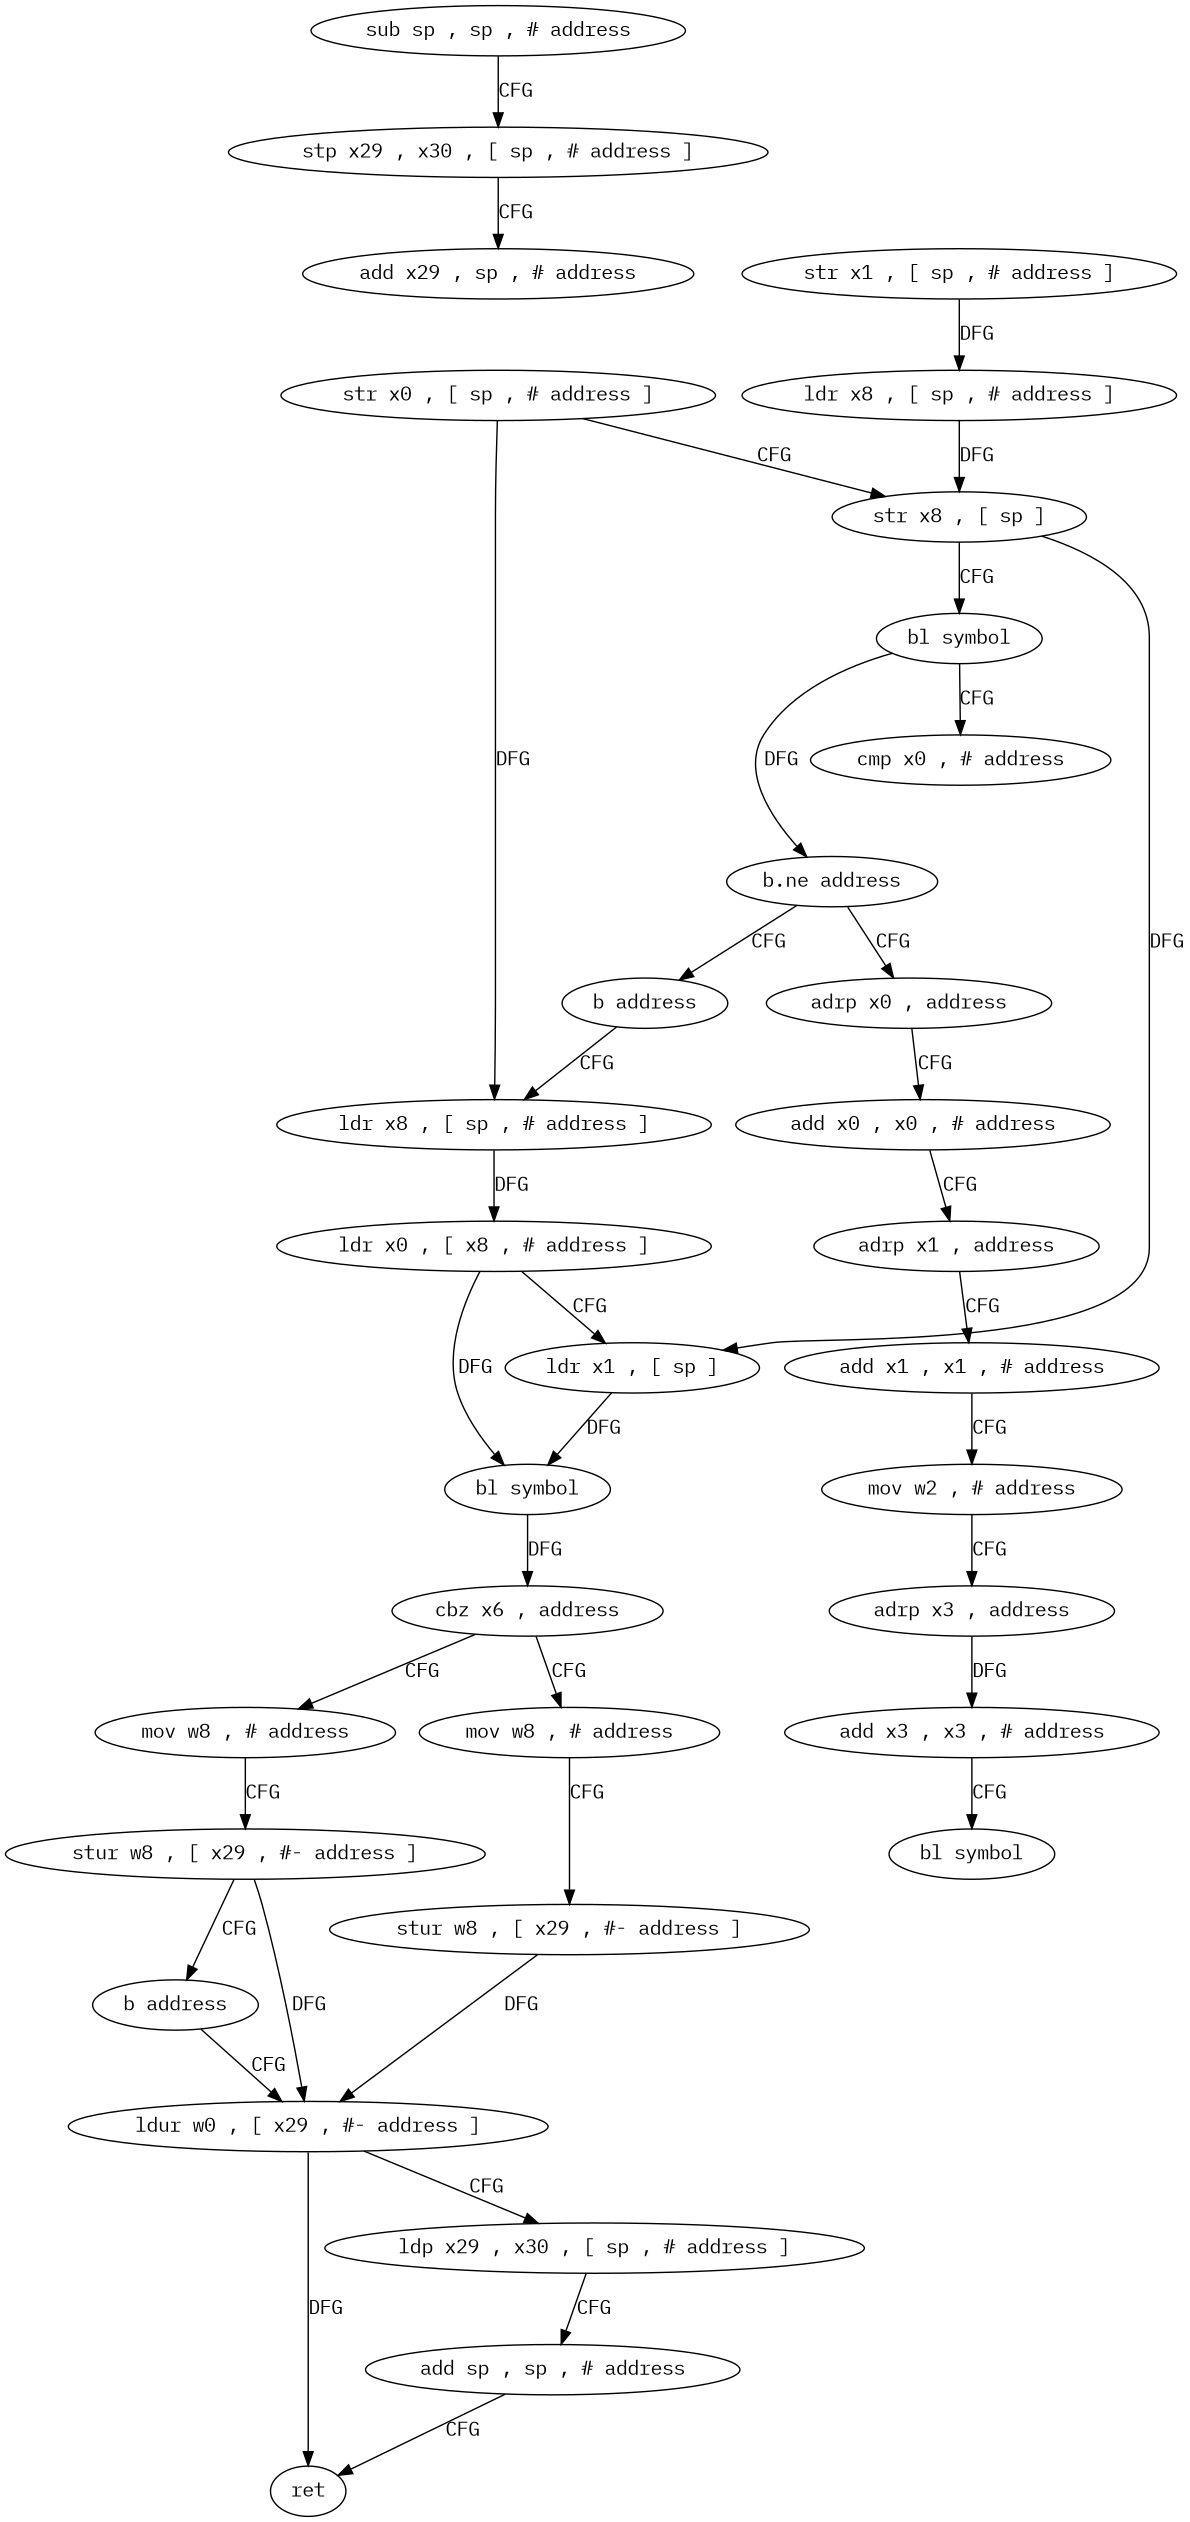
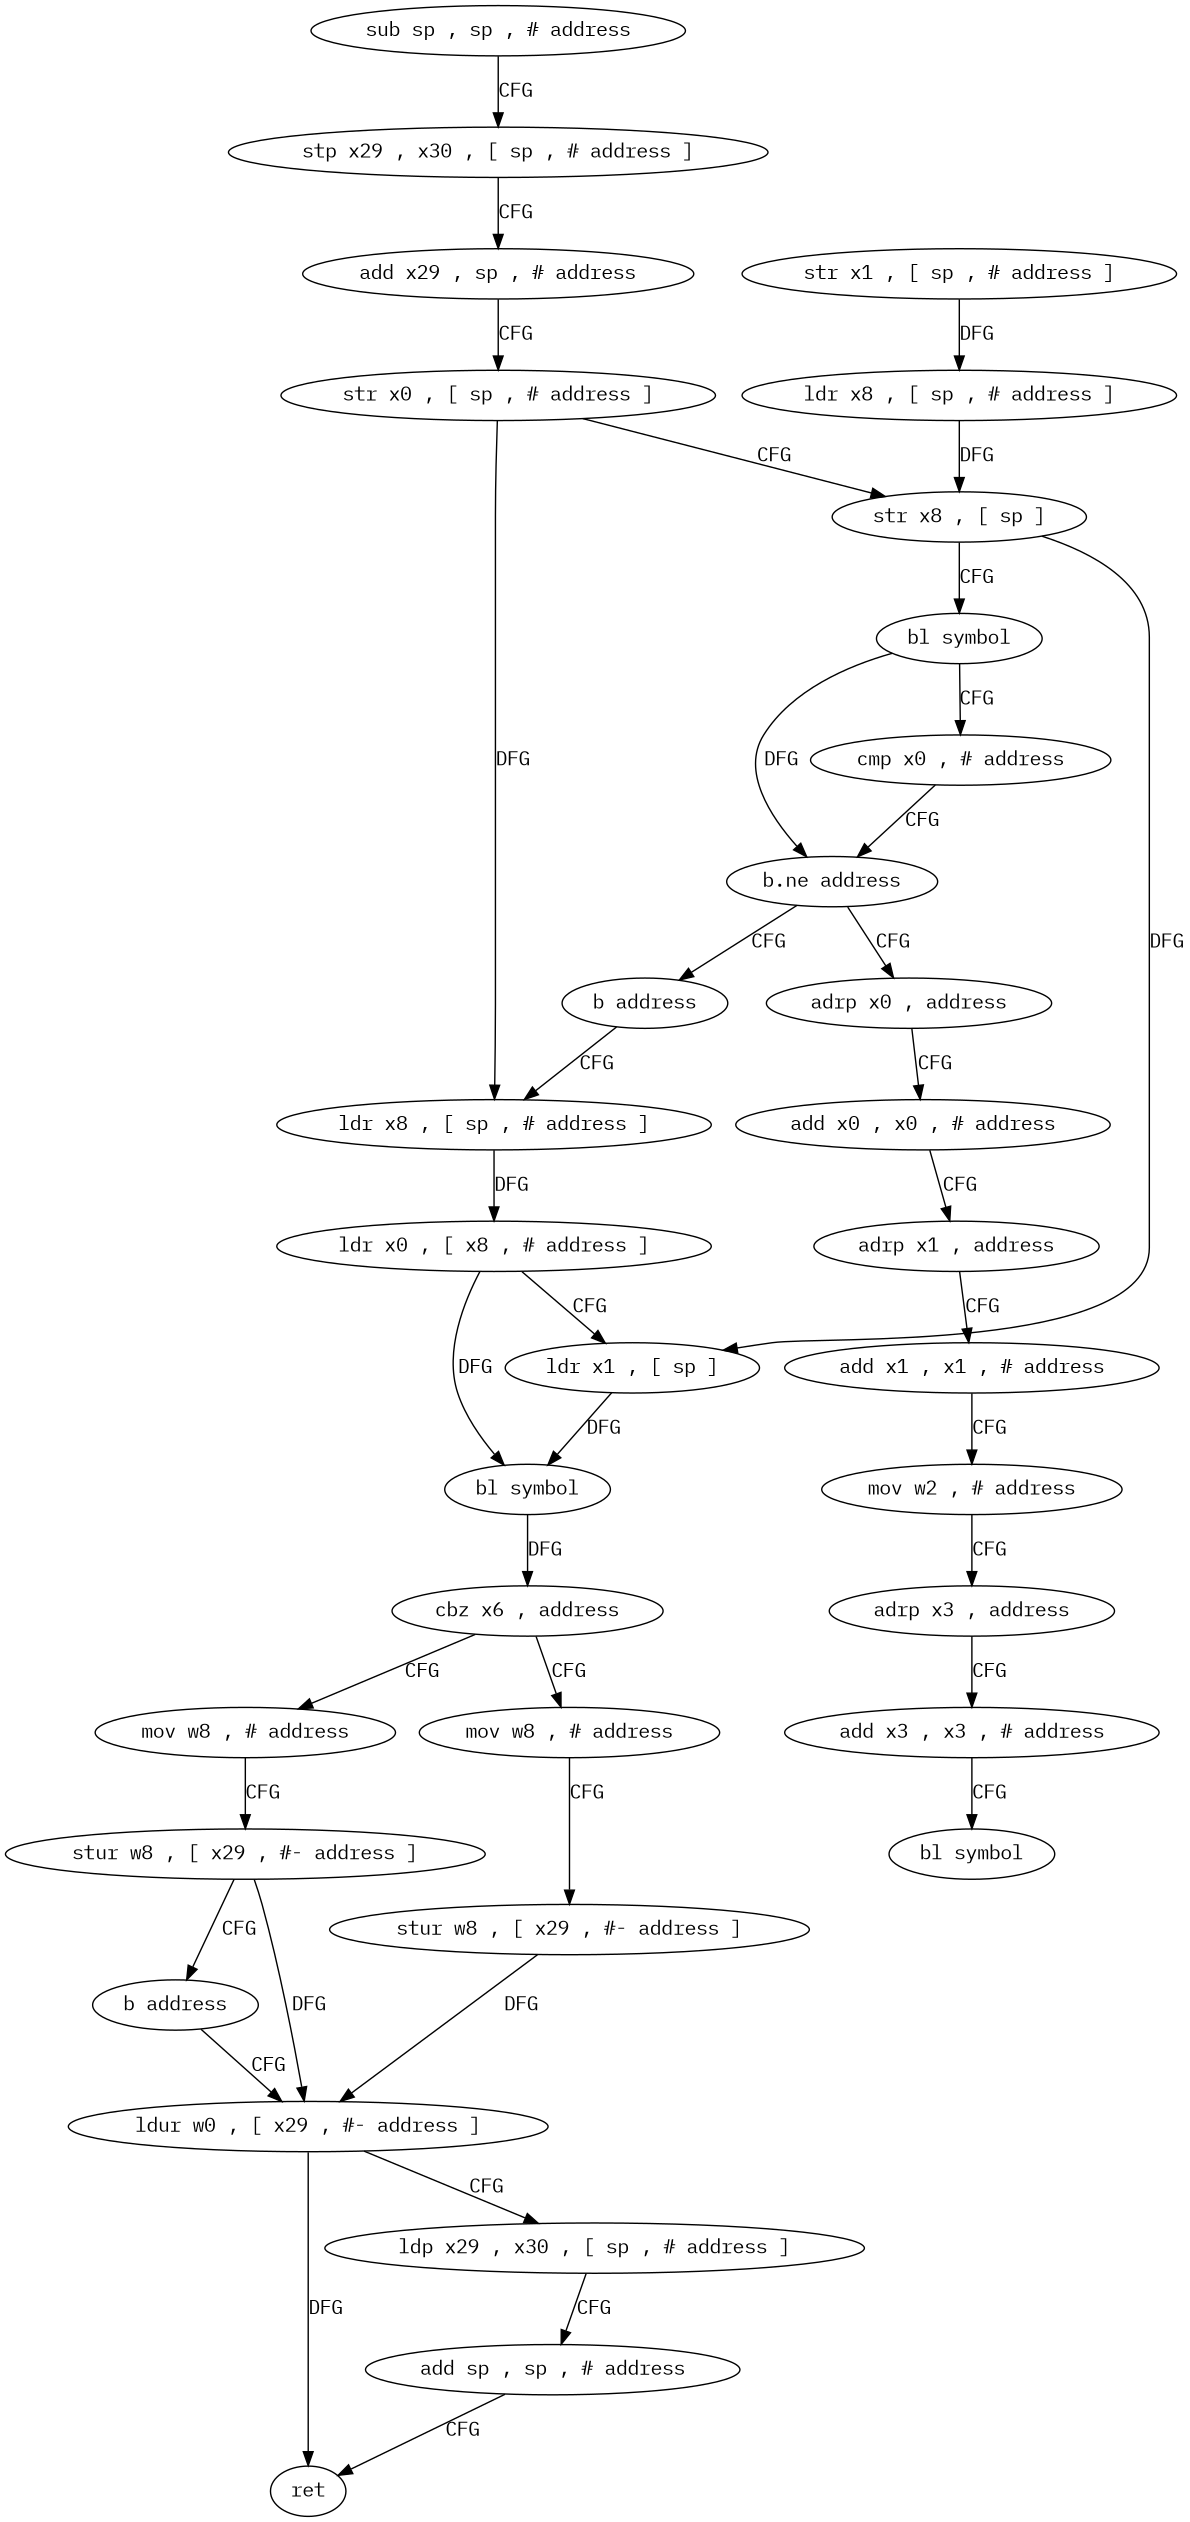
none -> (498, 328)
none -> (902, 816)
(989, 1672) -> (989, 1672)
